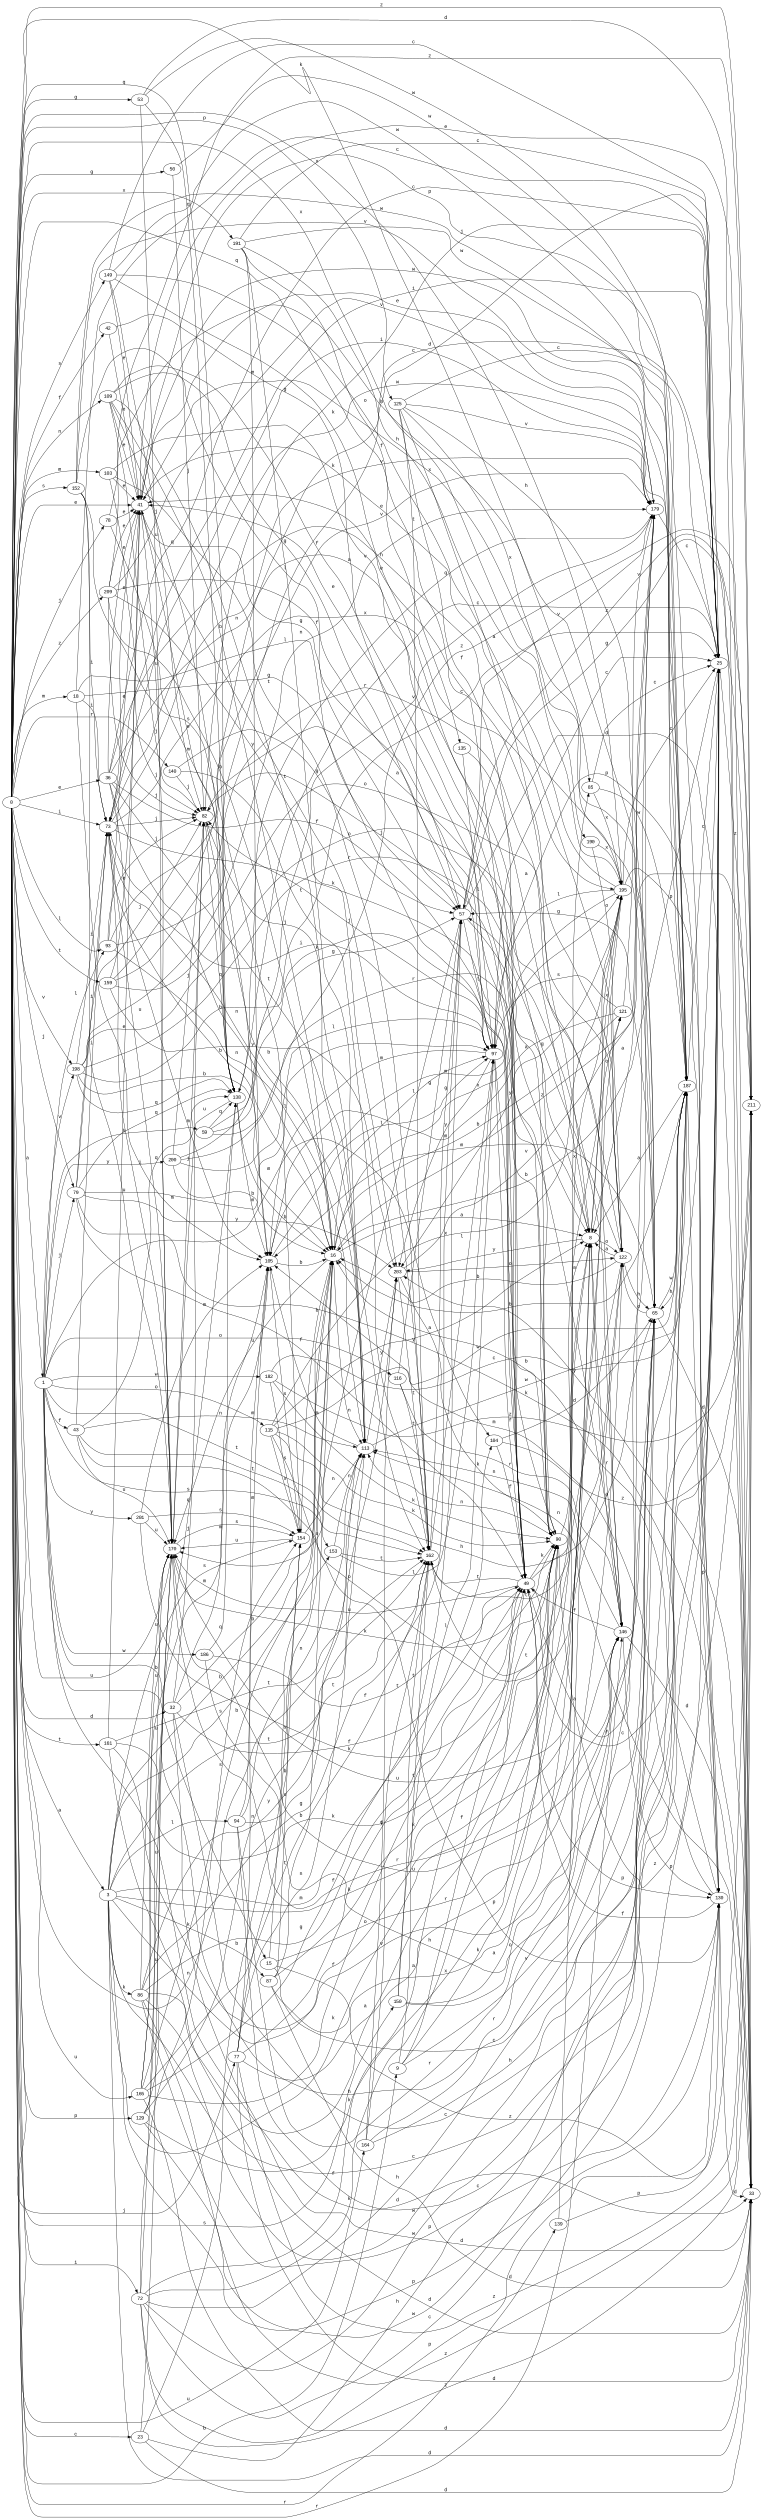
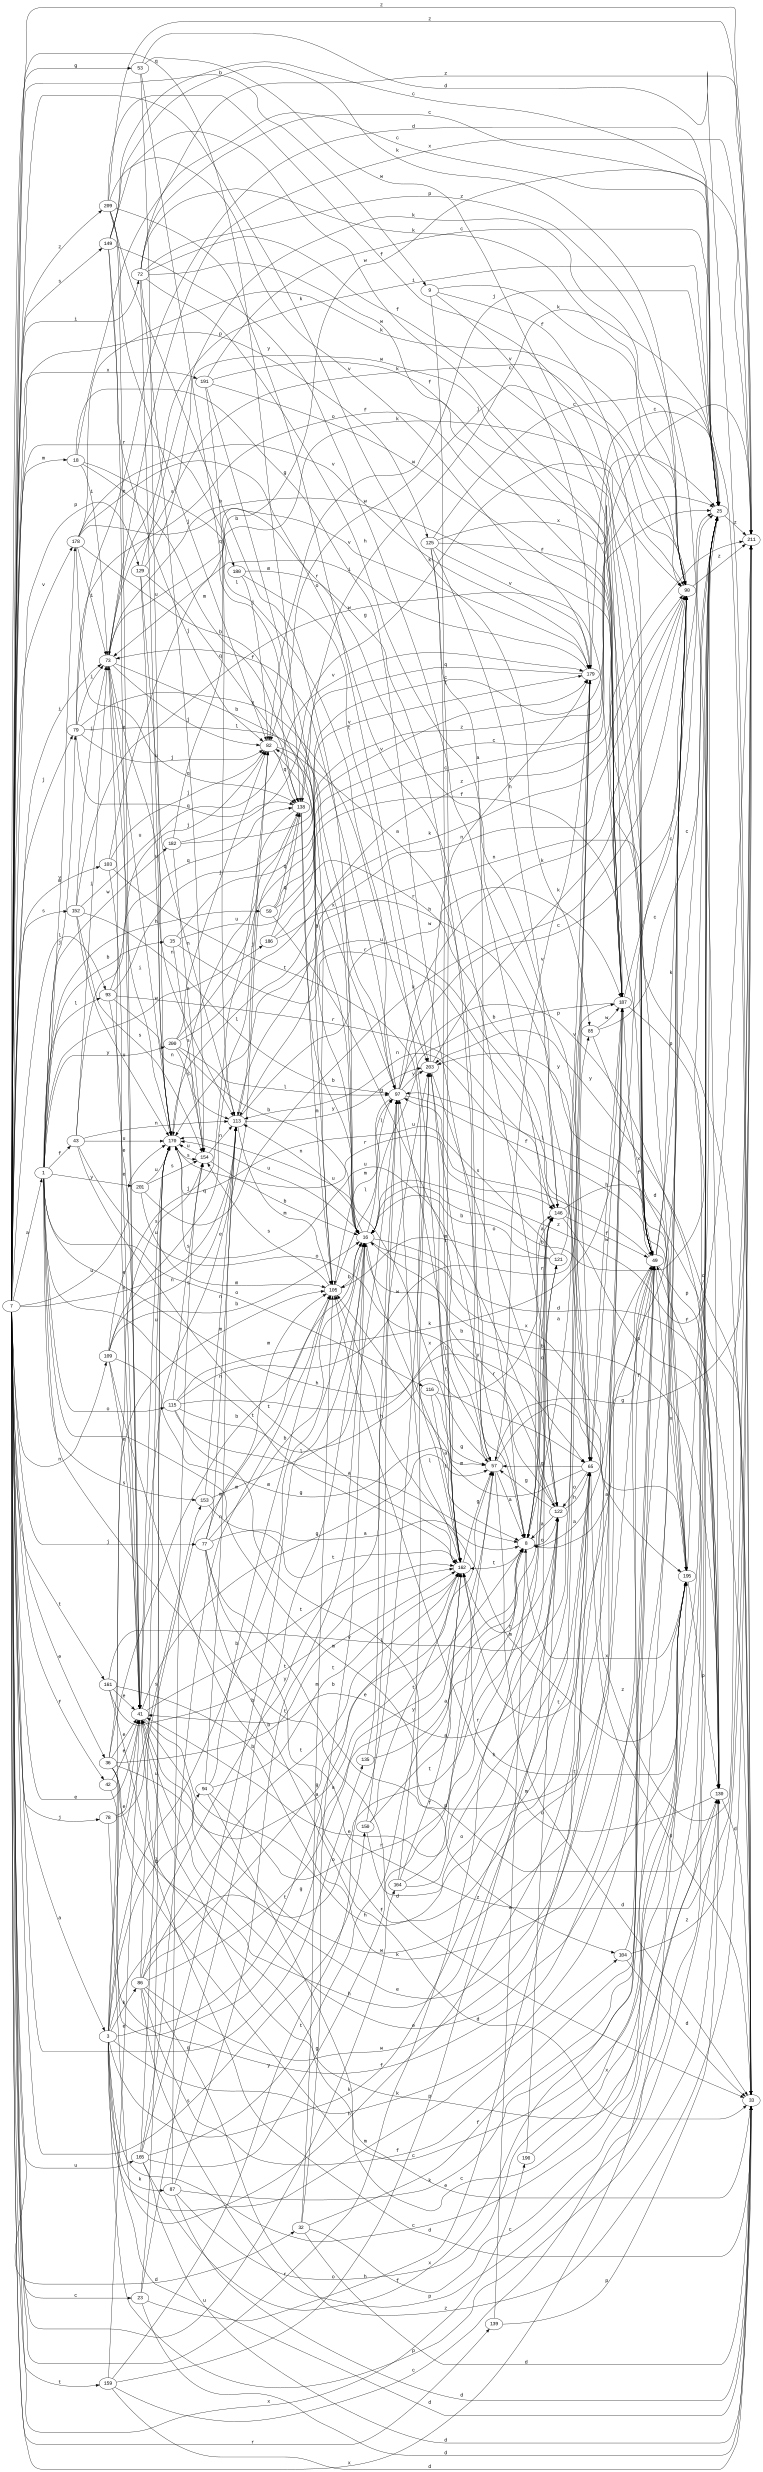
(172, 169) -> none
(457, 551) -> none
(369, 615) -> (439, 149)
(172, 772) -> (237, 572)
(11, 802) -> (11, 1306)
(349, 921) -> (333, 905)
(301, 943) -> (253, 658)
(76, 1069) -> (76, 542)
none -> (190, 1085)
(188, 1184) -> none
(195, 1264) -> none
(414, 1339) -> (414, 127)
(579, 1400) -> (682, 2030)
none -> (731, 1541)
none -> (500, 1566)
none -> (291, 1768)
